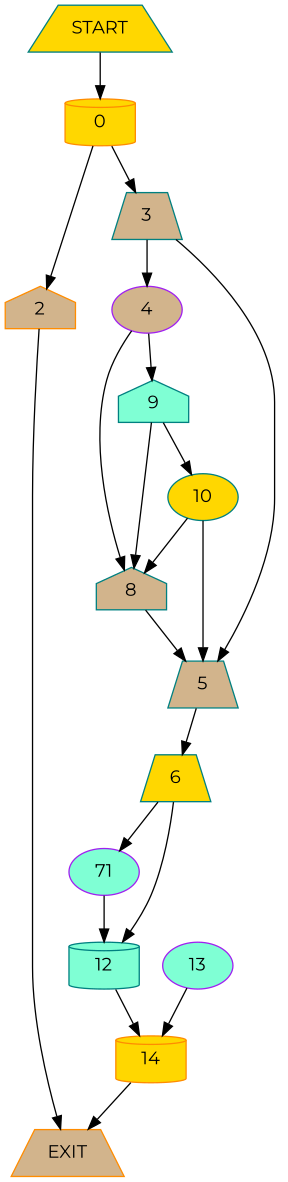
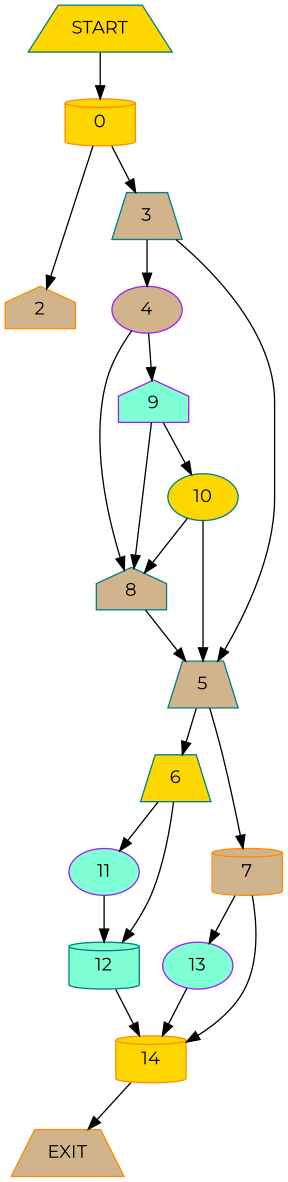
(154, 403) -> (154, 403)
(33, 724) -> none
(104, 872) -> (104, 872)
none -> (247, 872)
